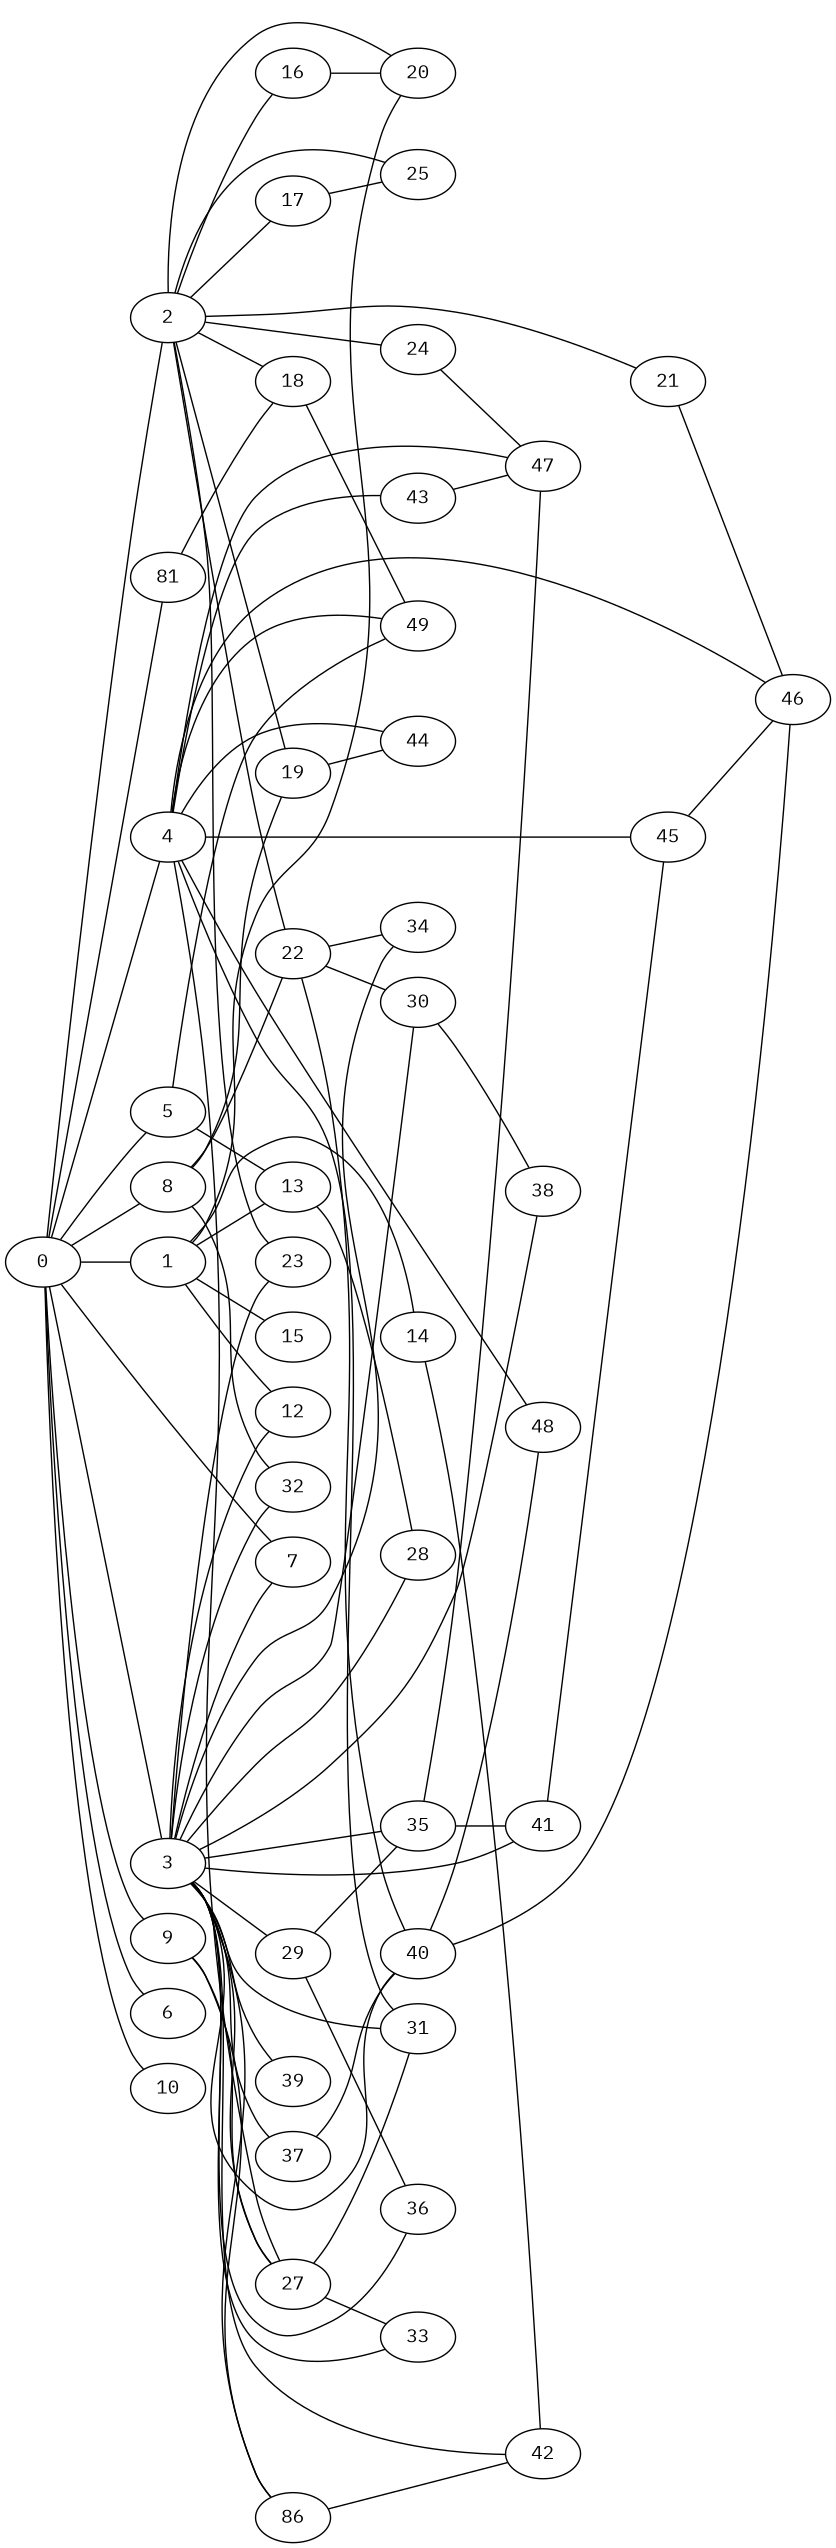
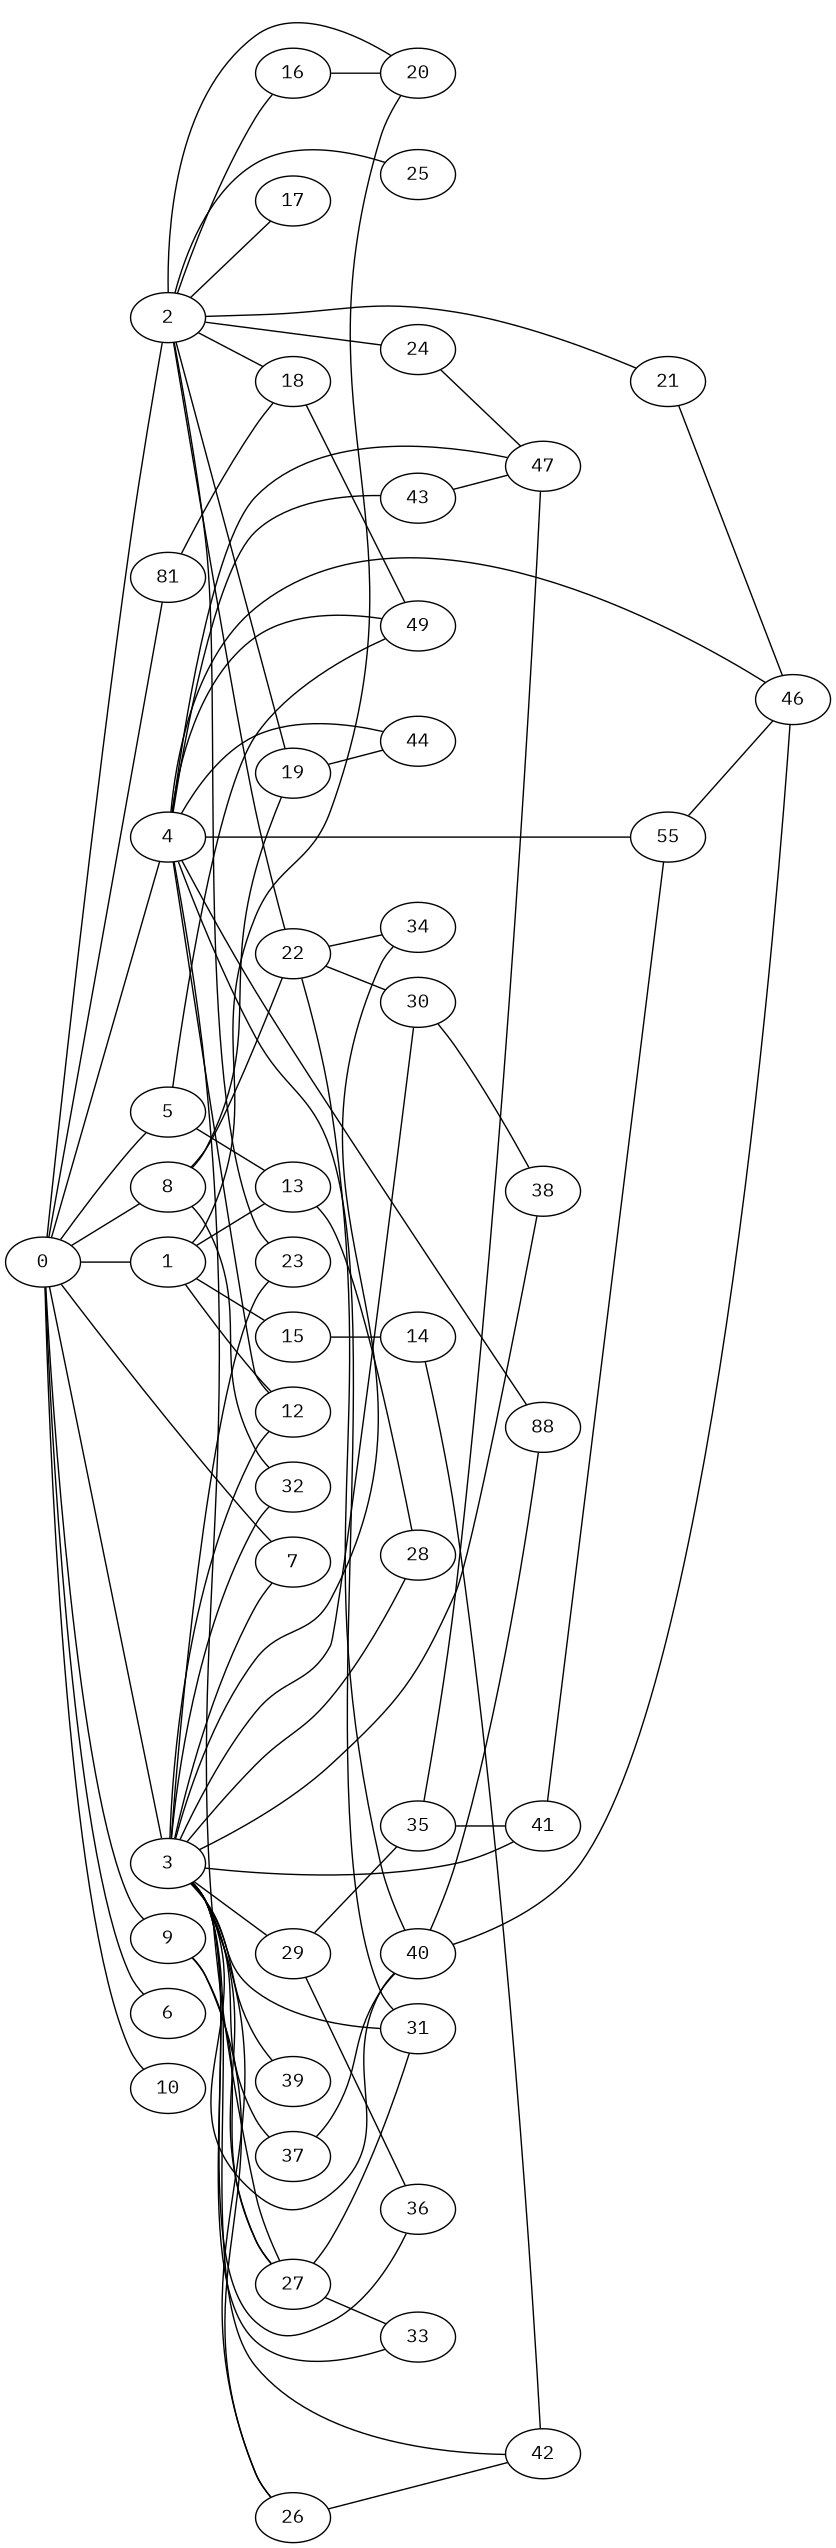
(356, 188) -> none
(668, 837) -> (668, 837)
(319, 1143) -> (356, 1337)
none -> (227, 1210)
(543, 1427) -> (543, 1427)
(293, 1845) -> none
(293, 2518) -> (293, 2518)
